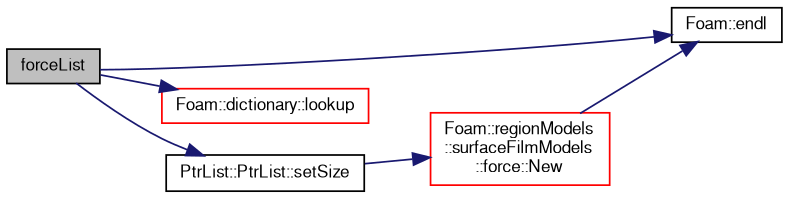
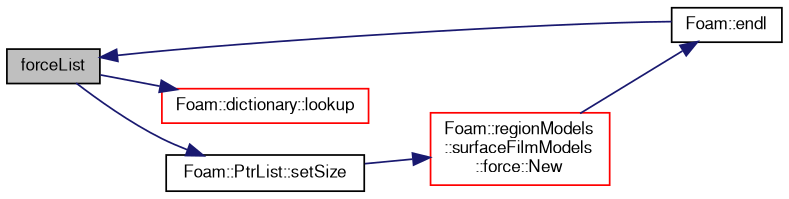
(377, 58) -> (394, 34)
(265, 173) -> (265, 173)
